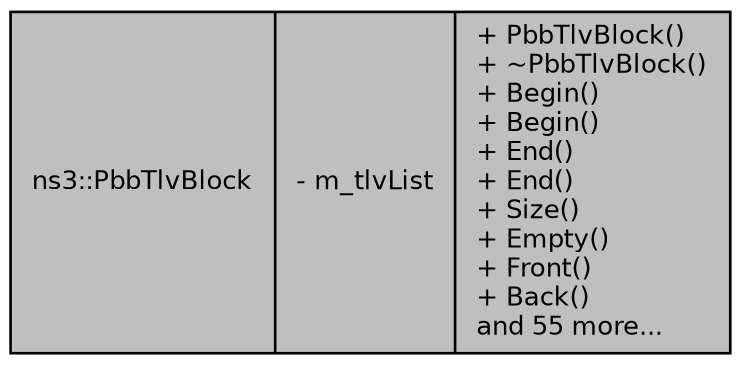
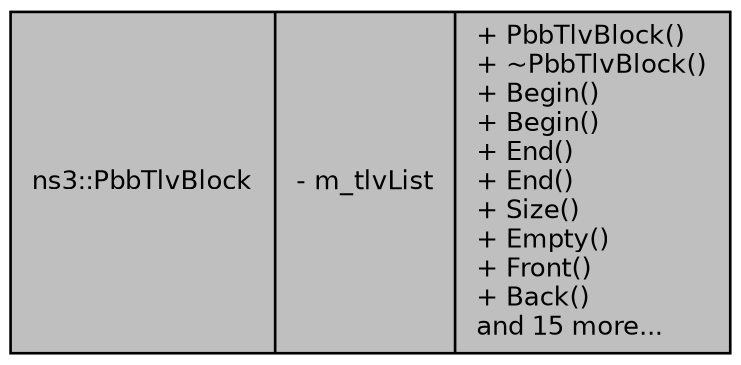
(570, 327) -> (570, 327)
